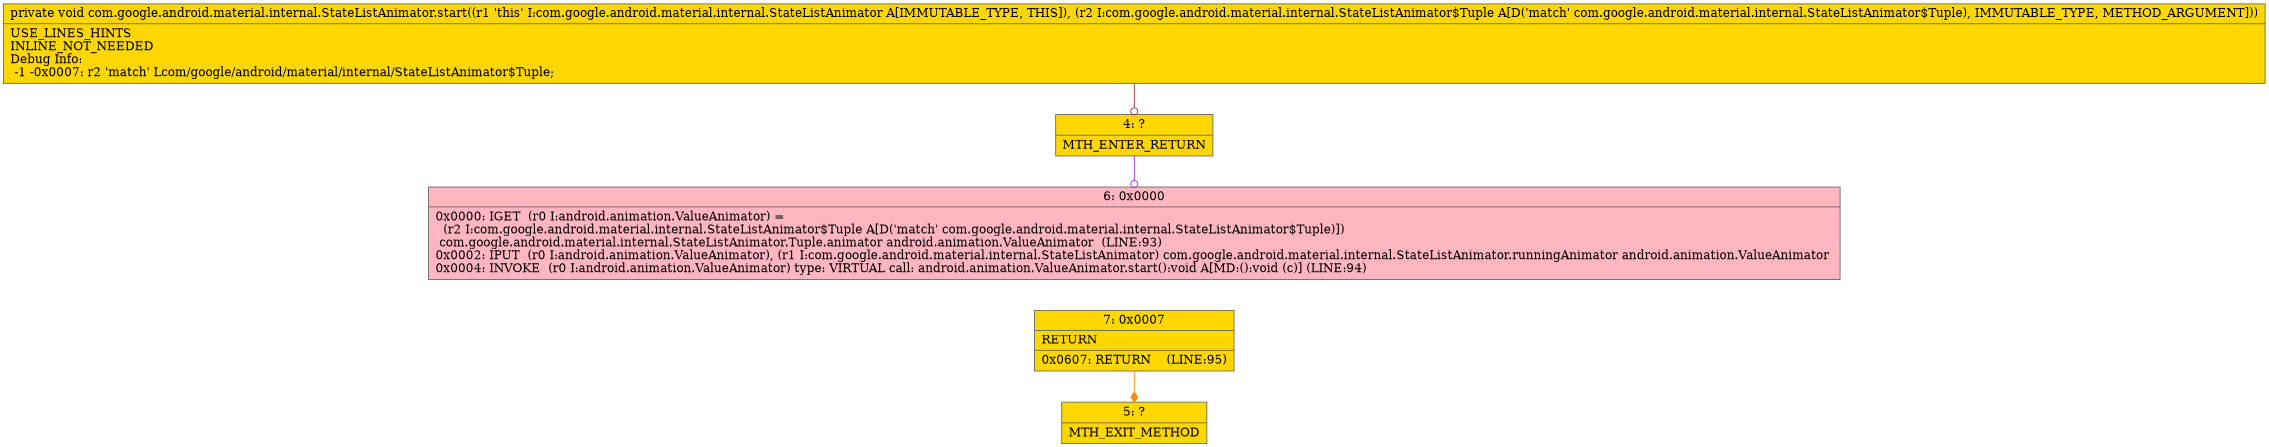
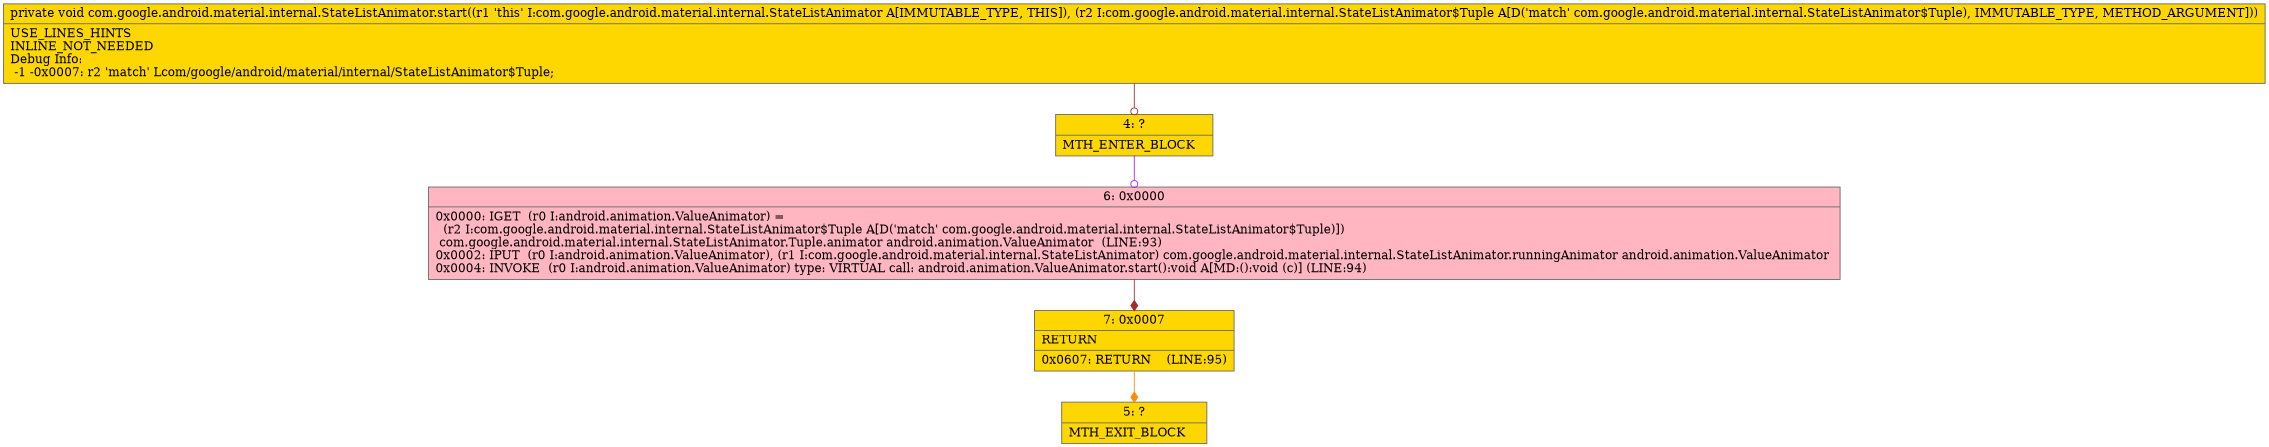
(1134, 145) -> (1129, 145)
none -> (1134, 290)
(1134, 433) -> (1127, 433)
